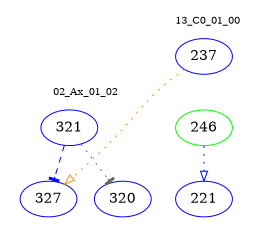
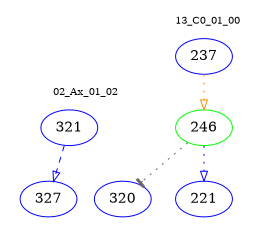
(128, 123) -> (204, 87)
(60, 161) -> (60, 161)
(96, 164) -> (174, 154)
